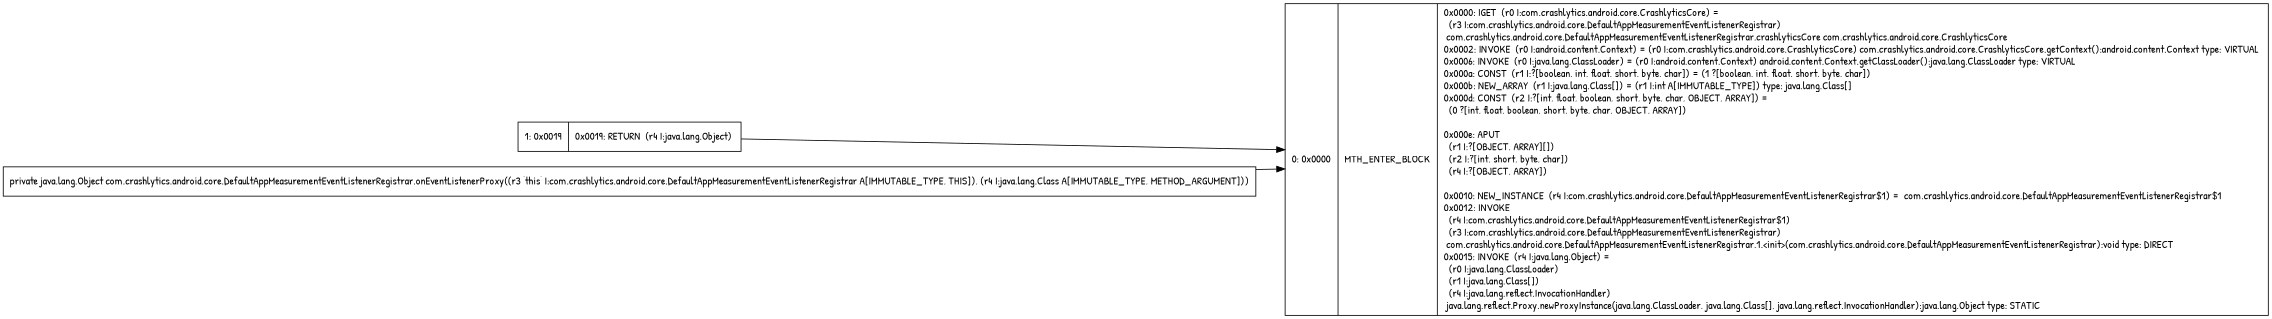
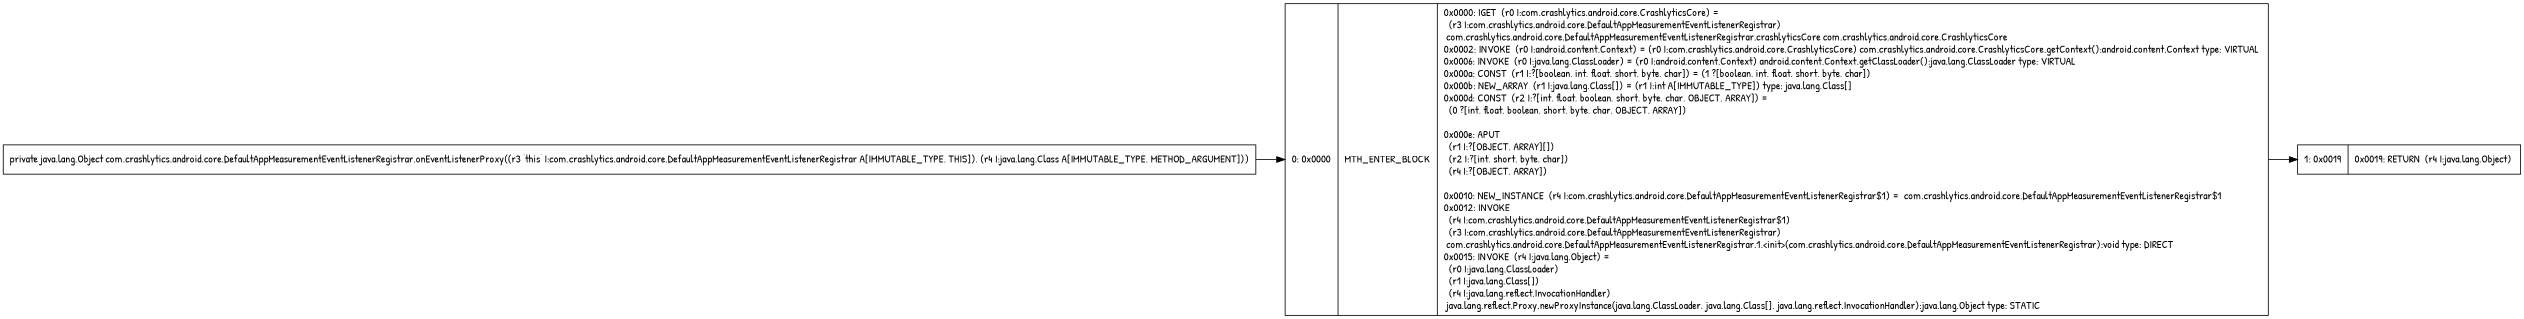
(1009, 144) -> (2279, 160)
